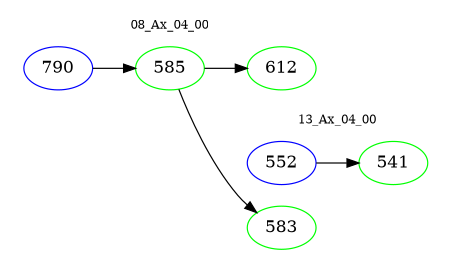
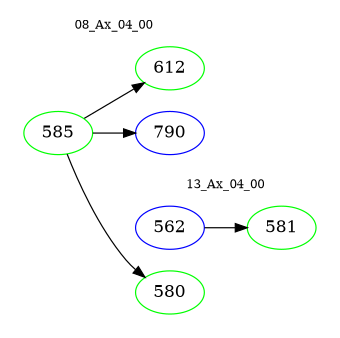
(108, 68) -> (108, 133)
(282, 163) -> (170, 228)
(393, 163) -> (282, 228)
(282, 228) -> (170, 292)
